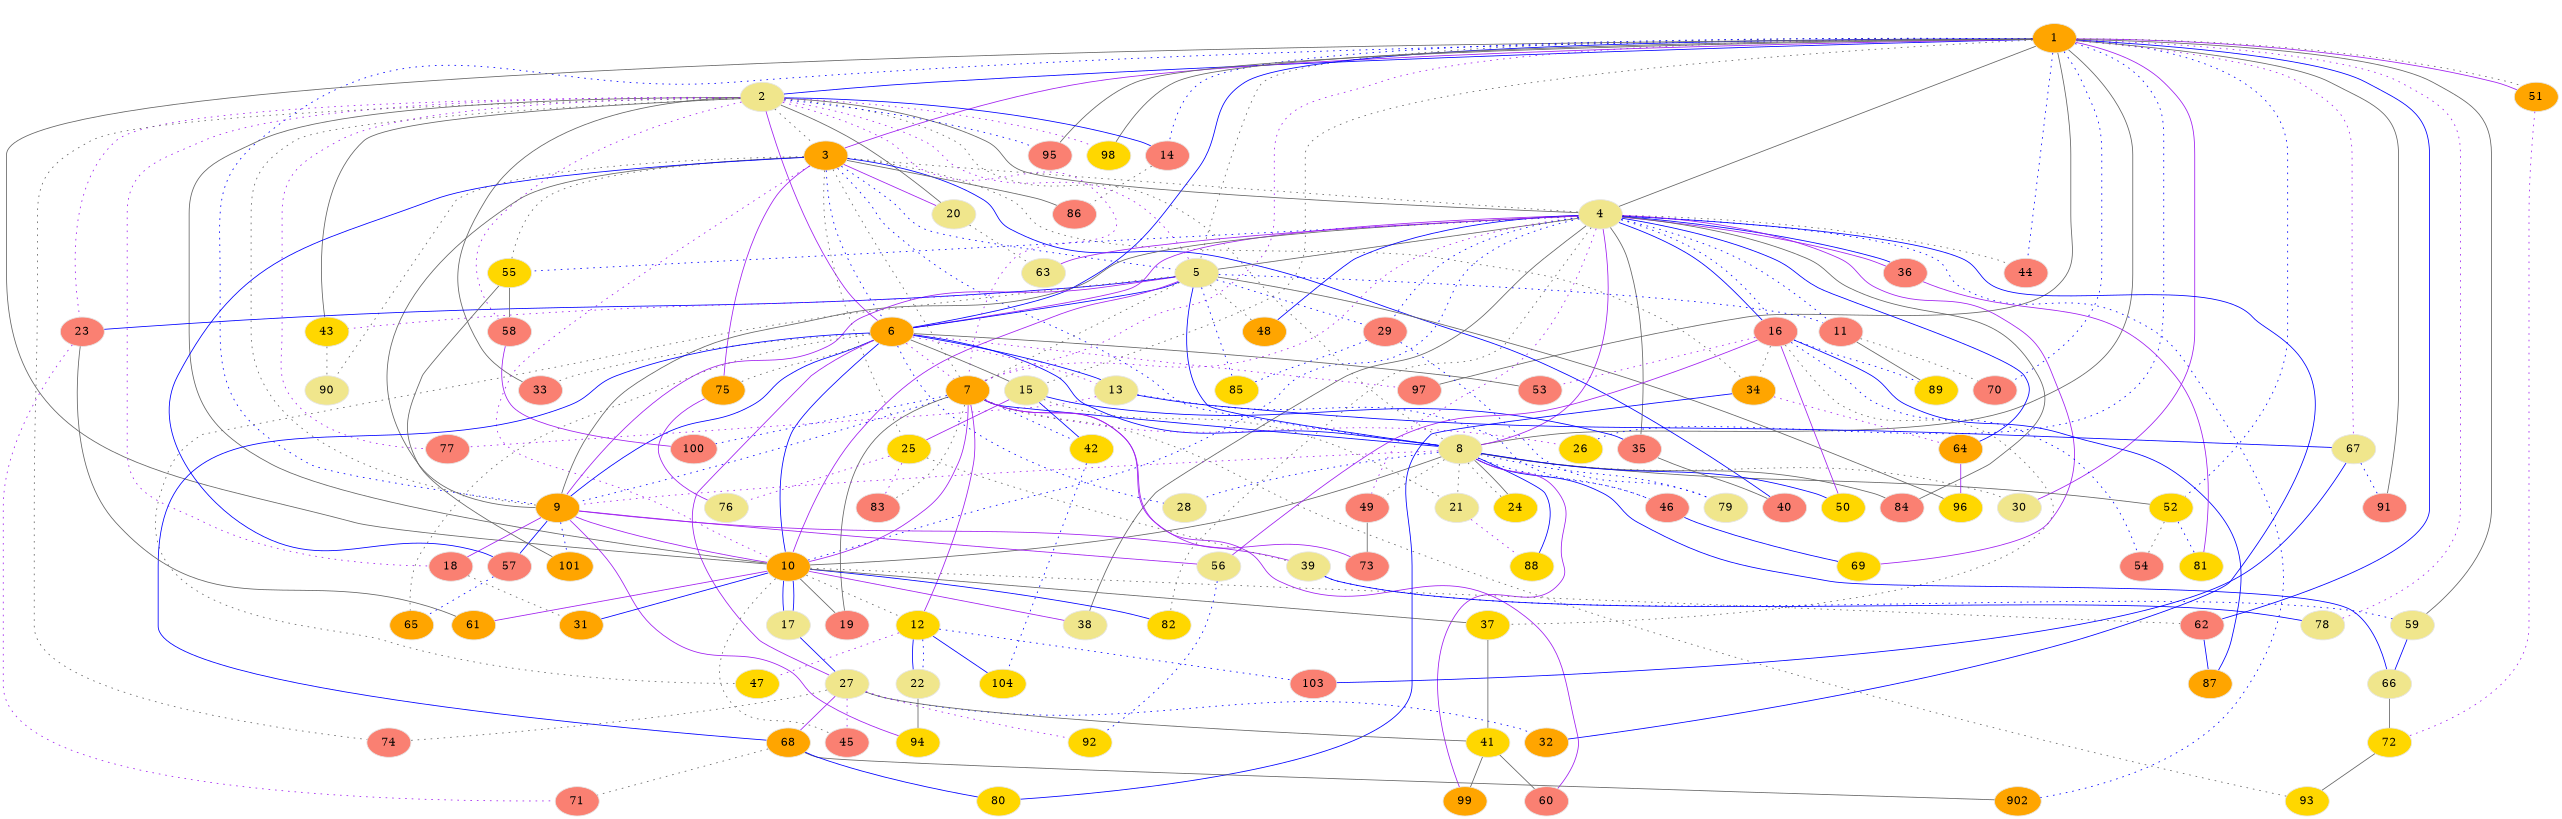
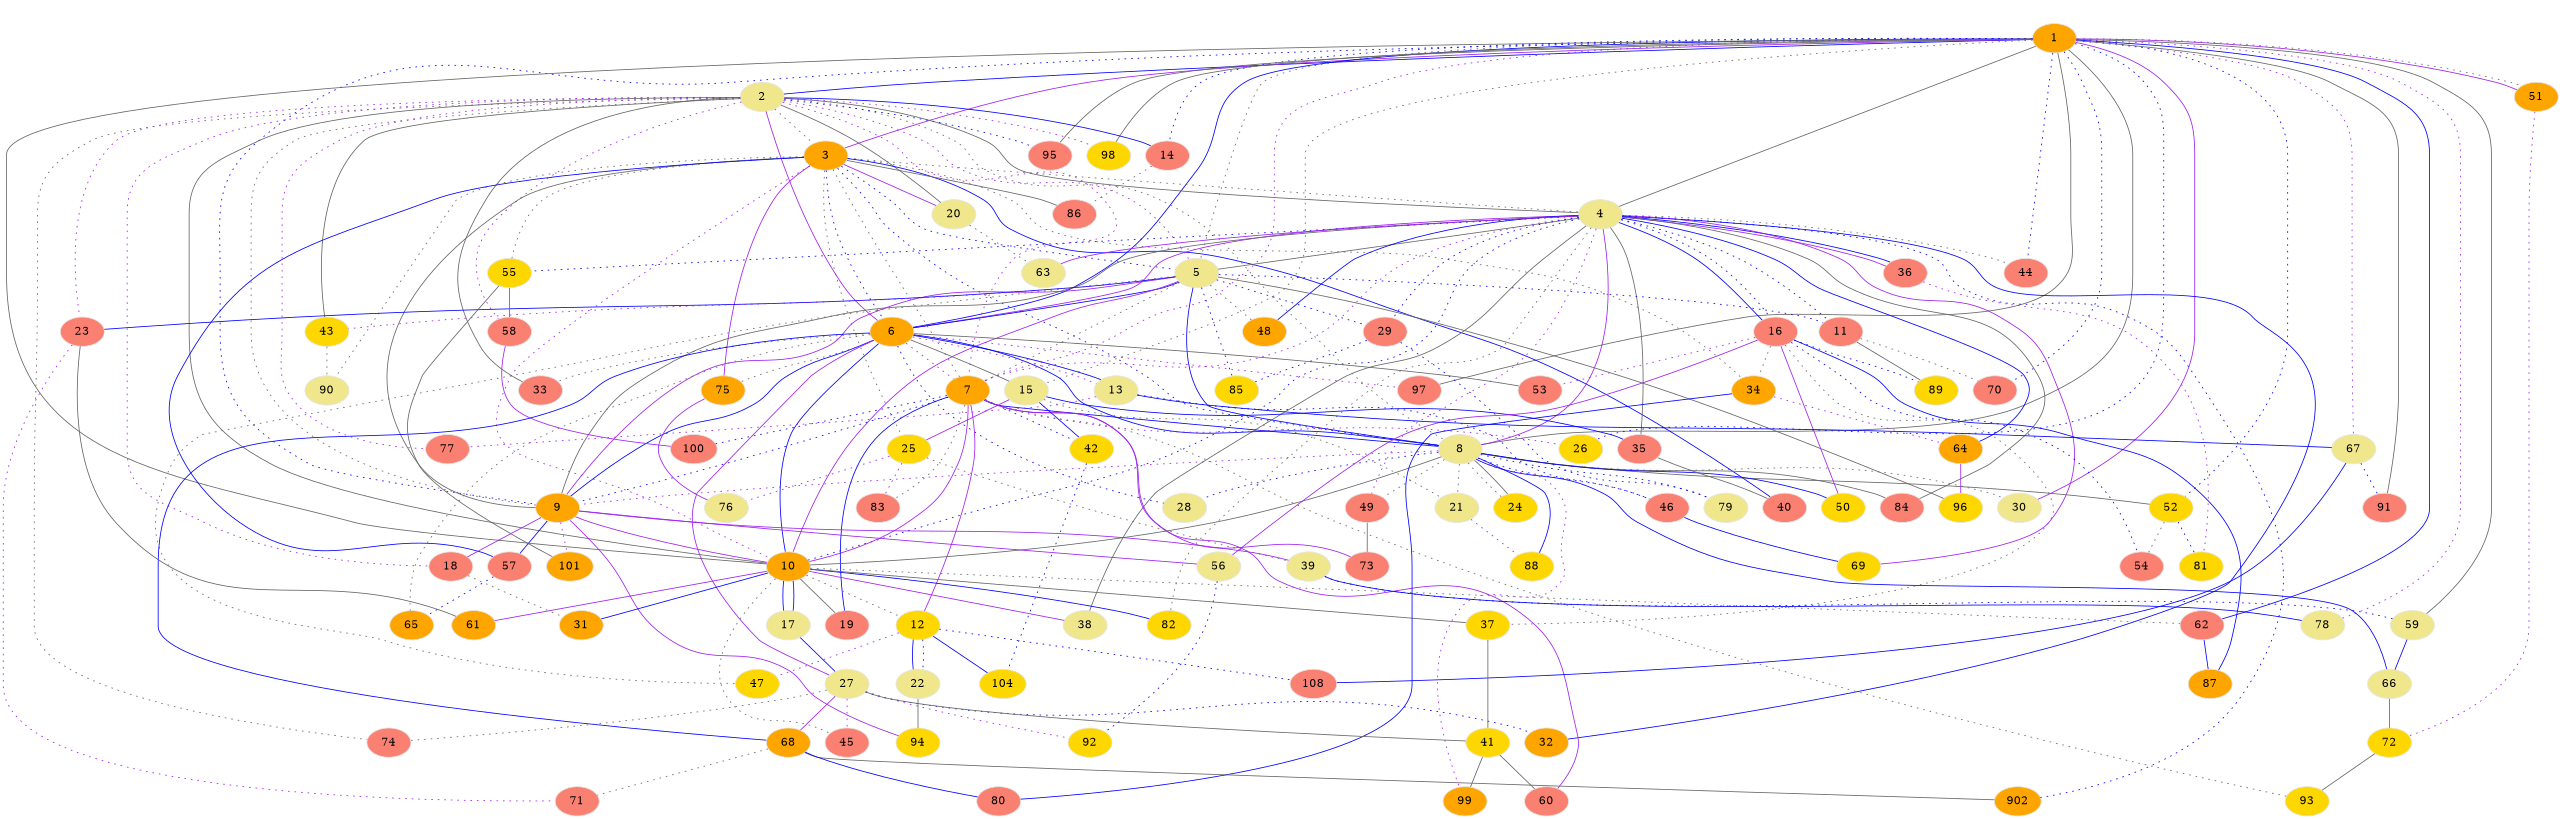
(2142, 343) -> (2142, 343)
(854, 474) -> (854, 474)
(564, 540) -> (564, 540)
(1555, 587) -> (1555, 587)
(1313, 684) -> (1313, 684)
(999, 801) -> (999, 801)
